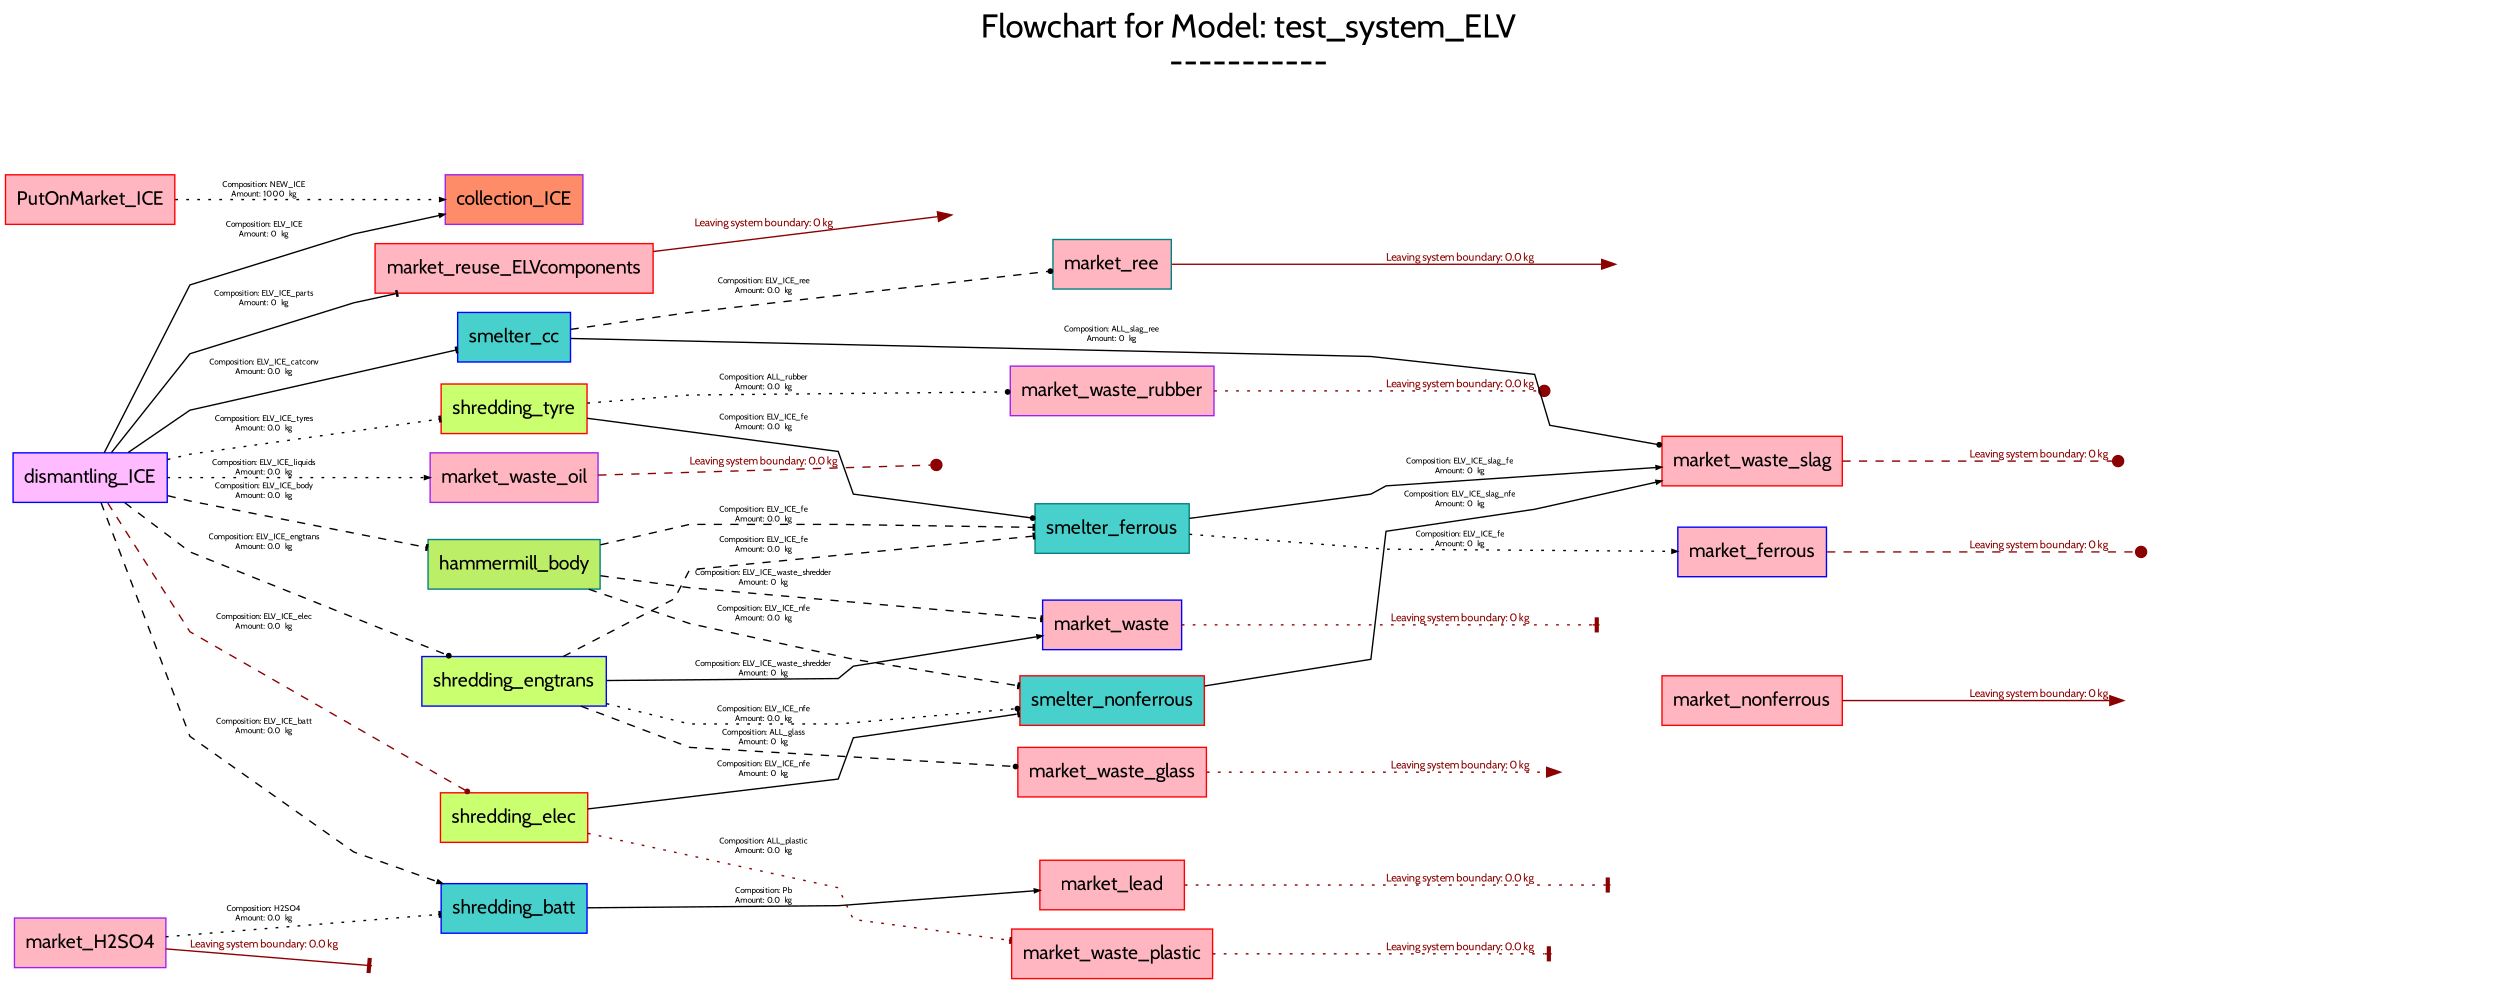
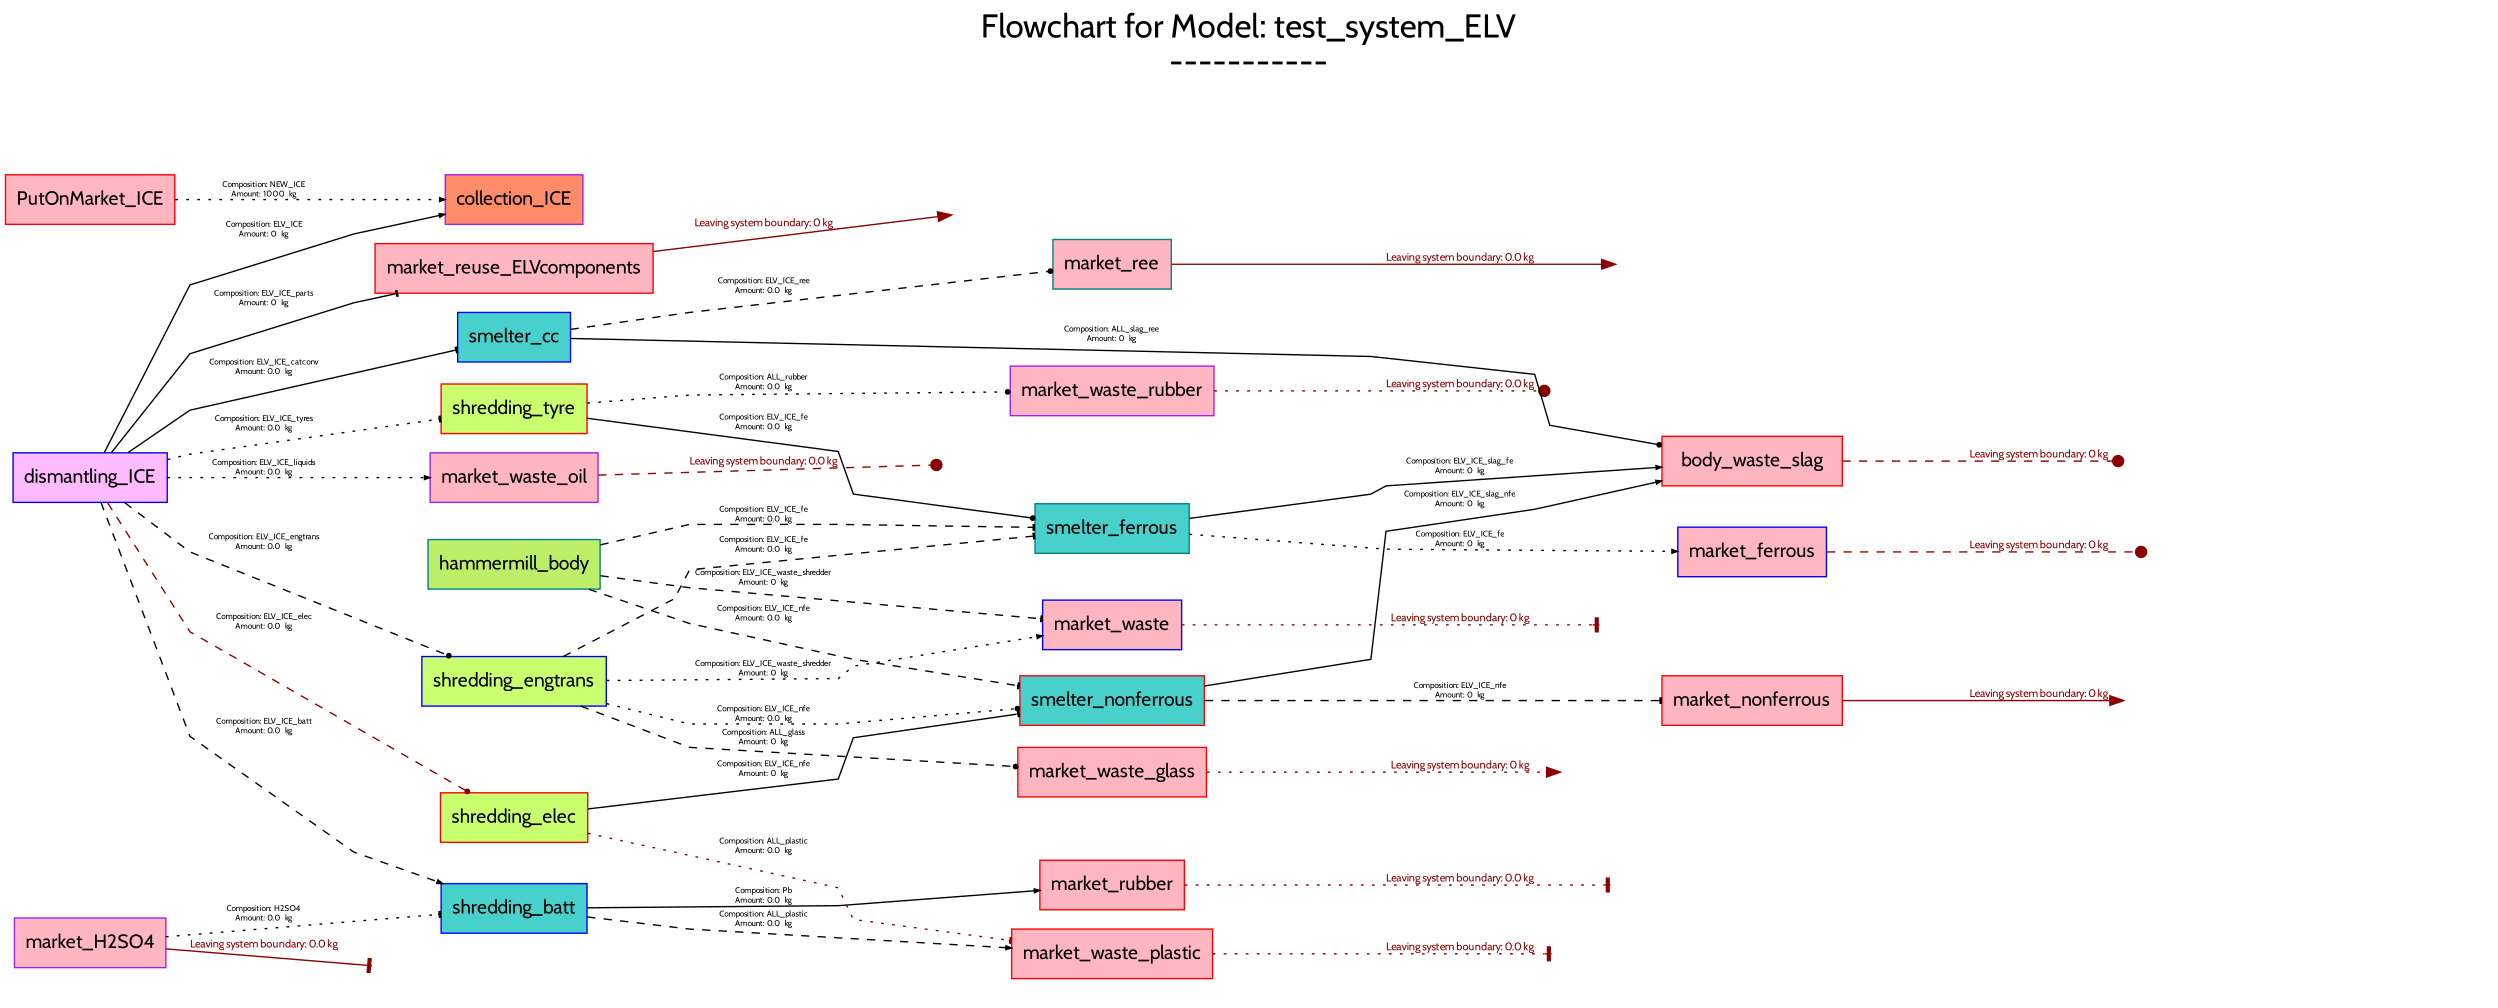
(1752, 461) -> (1752, 461)
(296, 522) -> none
(825, 679) -> (825, 679)
none -> (1432, 701)
(1112, 885) -> (1112, 885)
none -> (796, 935)
